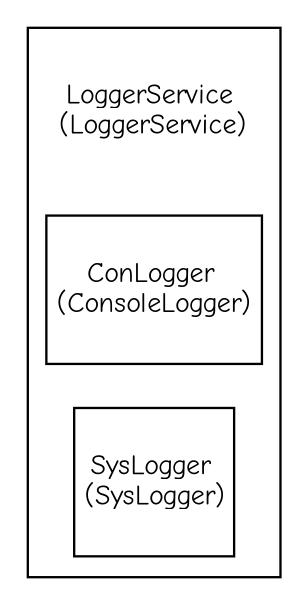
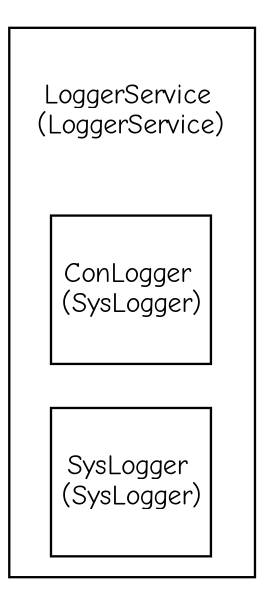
(155, 304) -> (132, 304)
